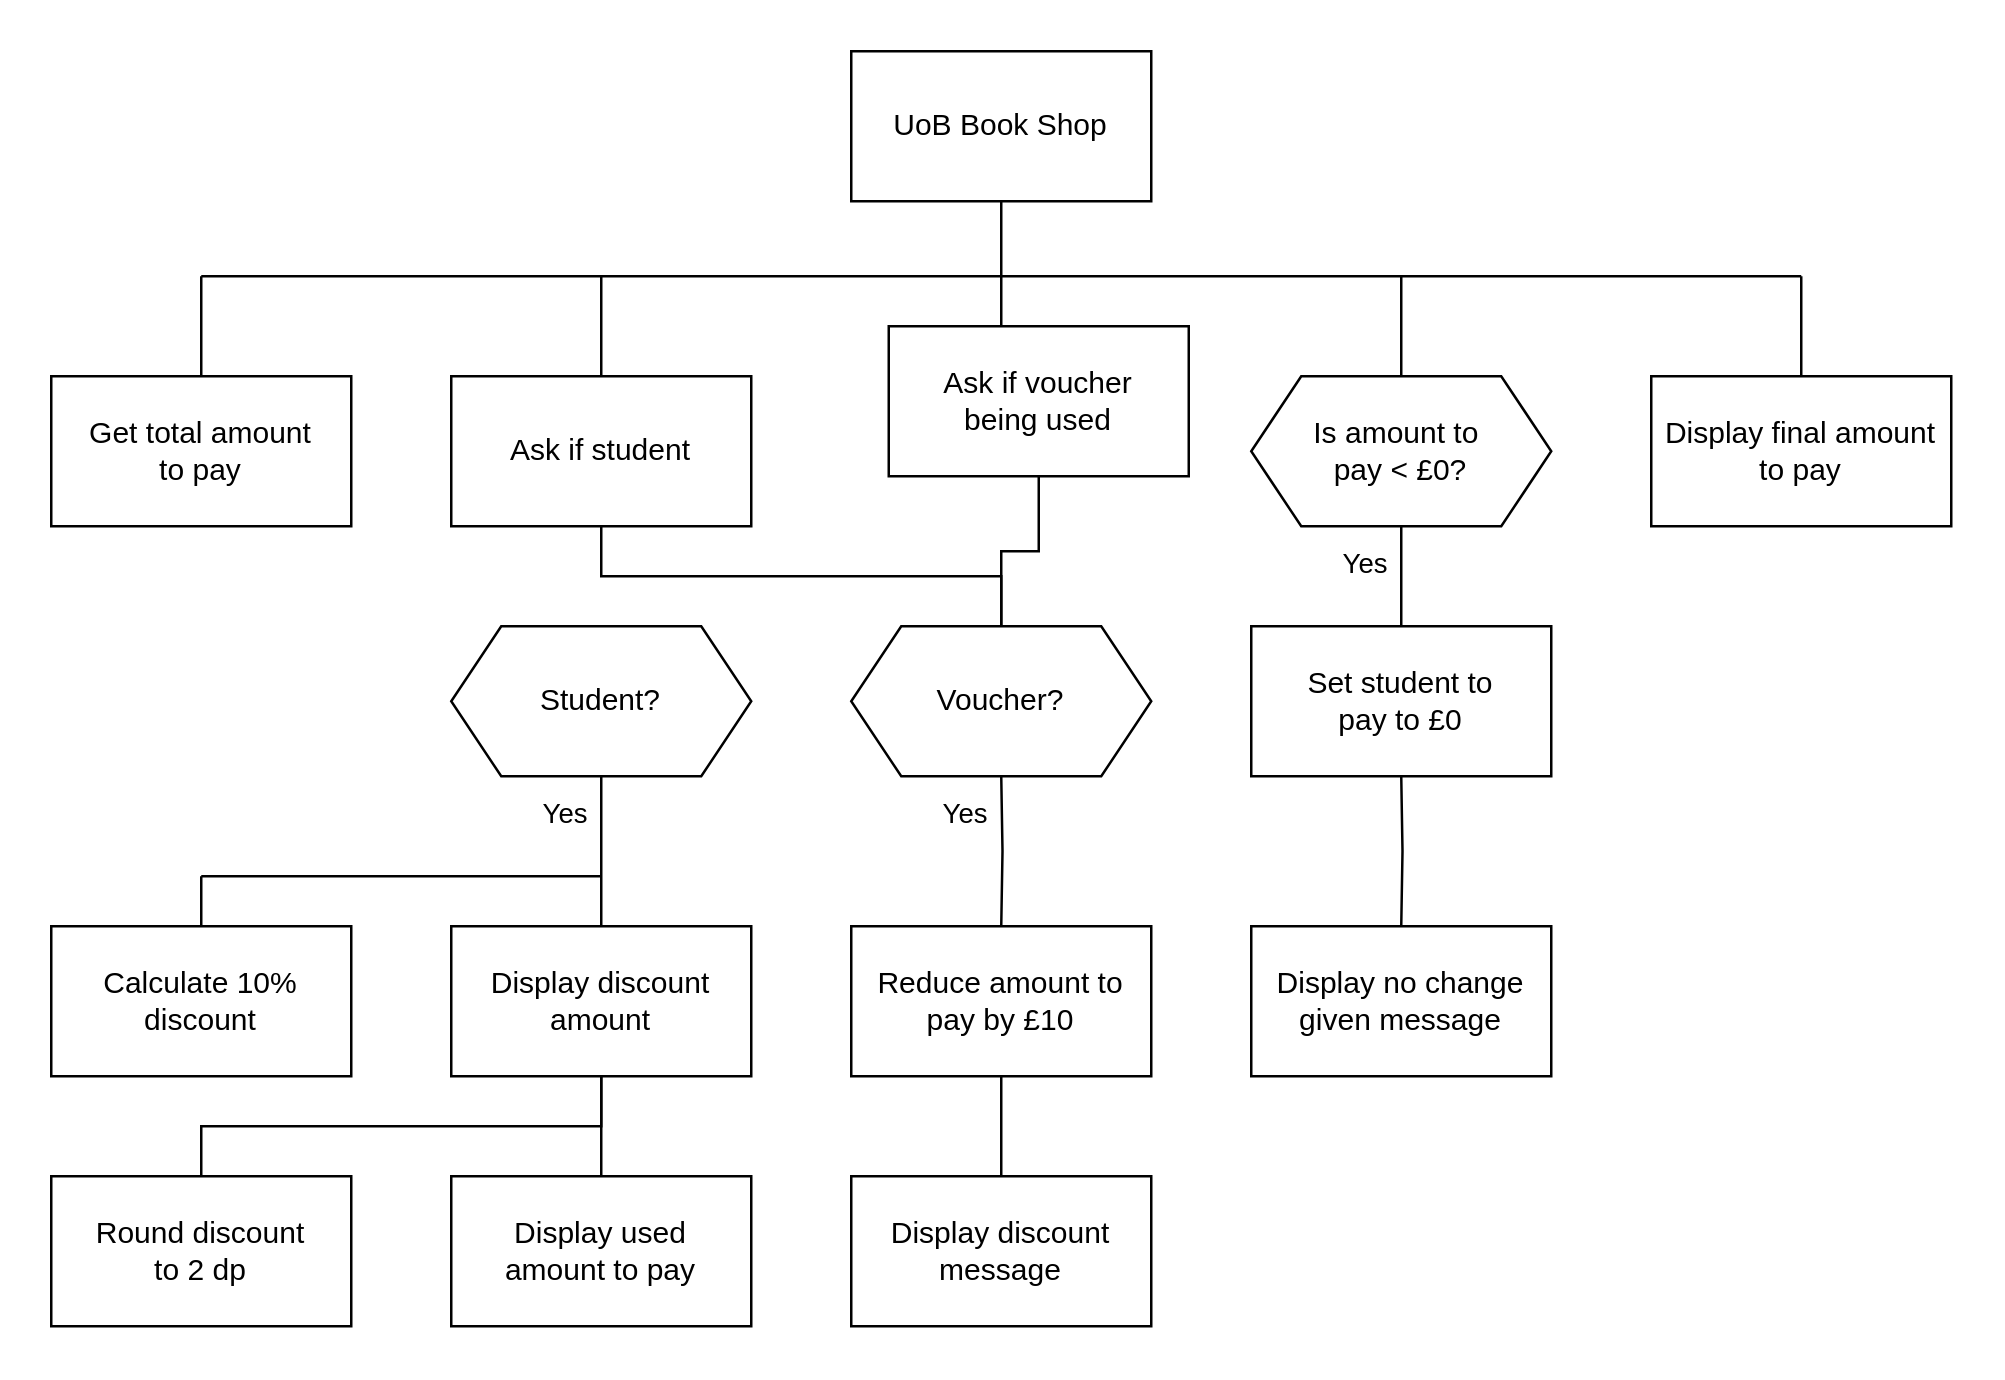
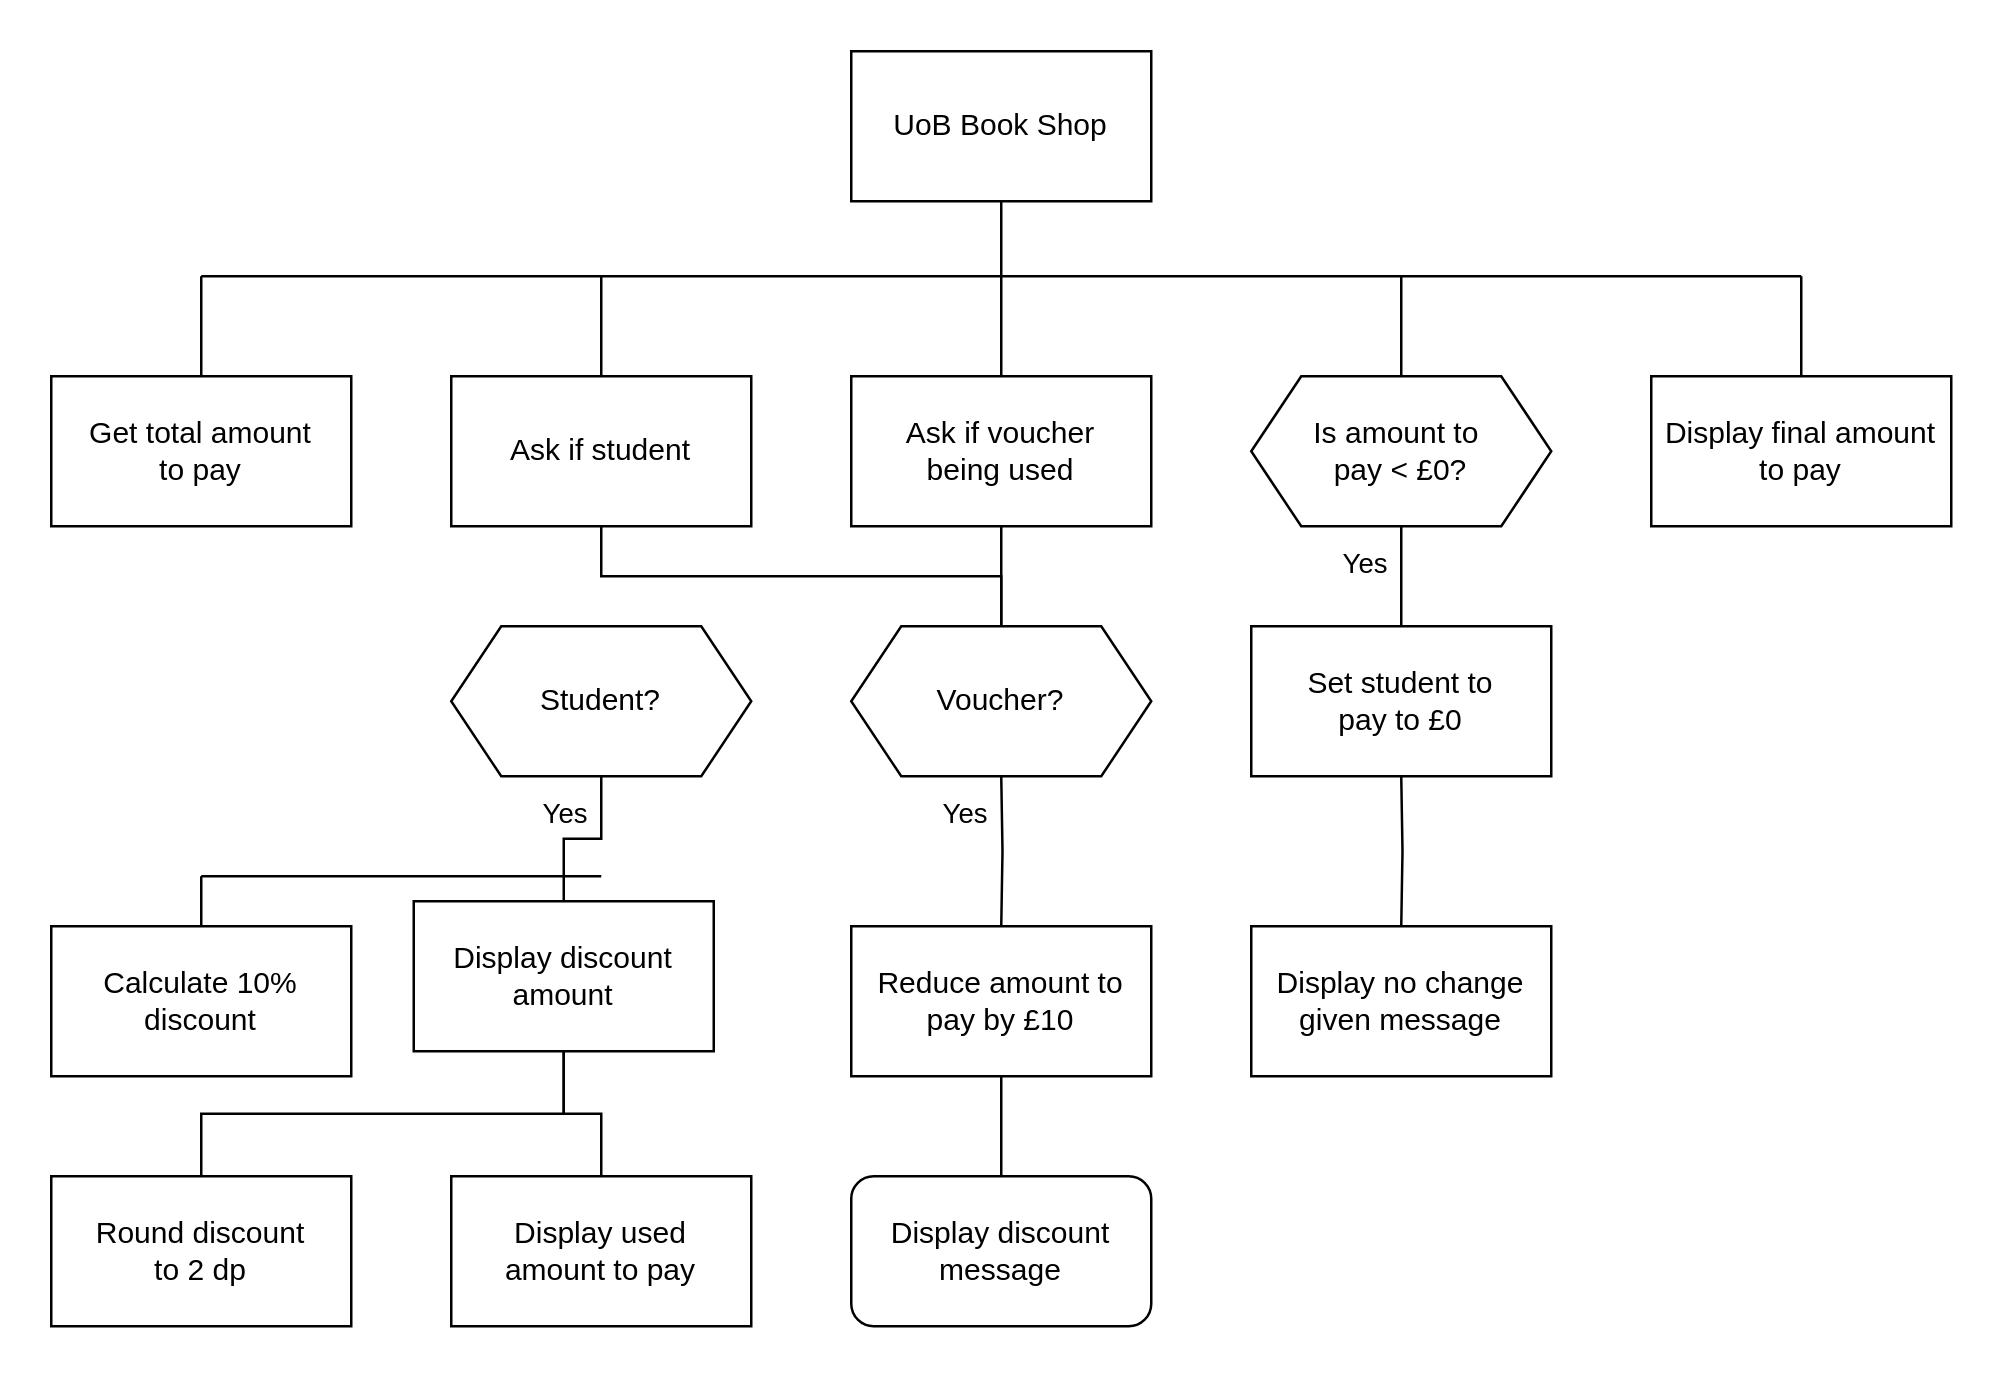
(1039, 401) -> (1001, 451)
(601, 1001) -> (564, 976)
(1001, 1251) -> (1001, 1251)
